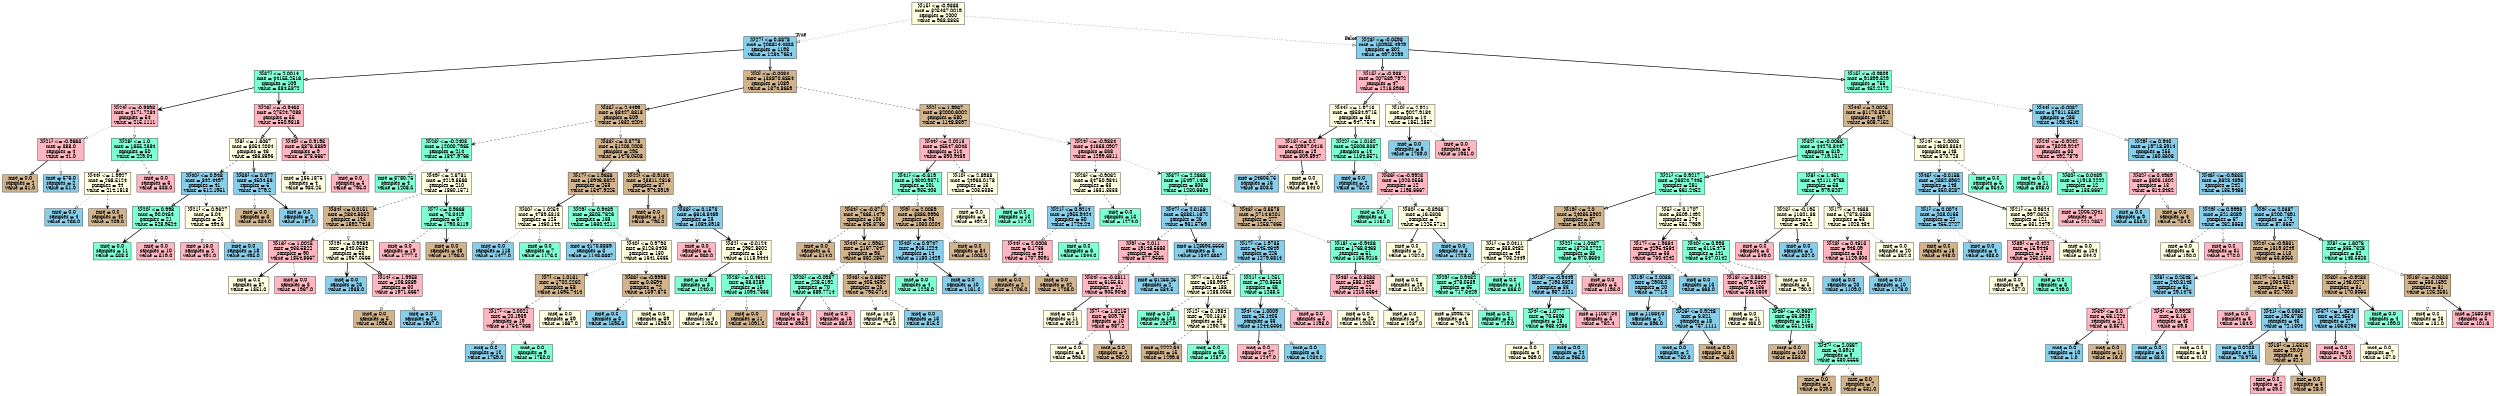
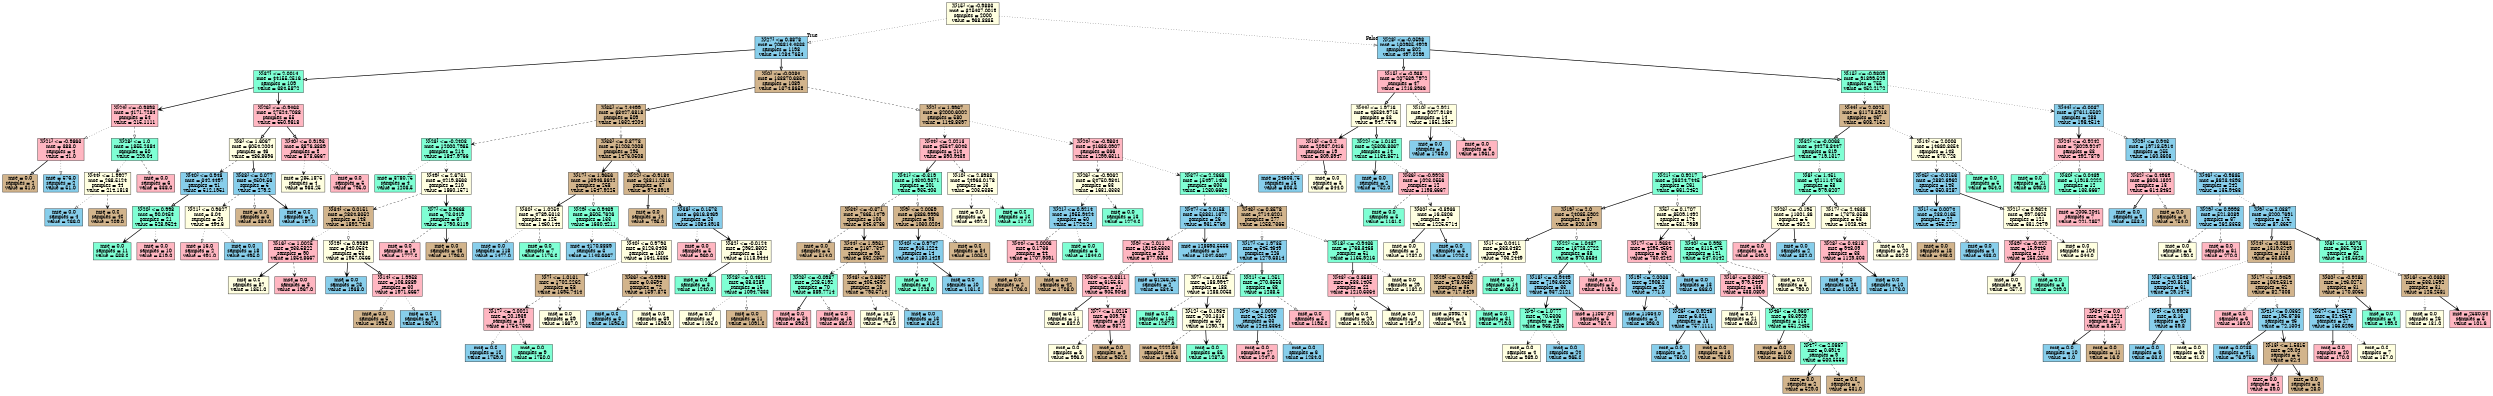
(206, 199) -> (232, 199)
(1456, 285) -> (1454, 285)
(2173, 319) -> (2170, 319)
